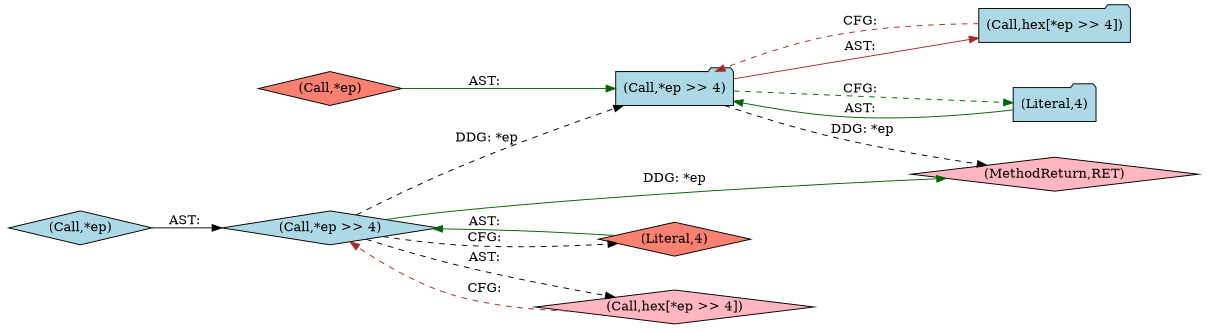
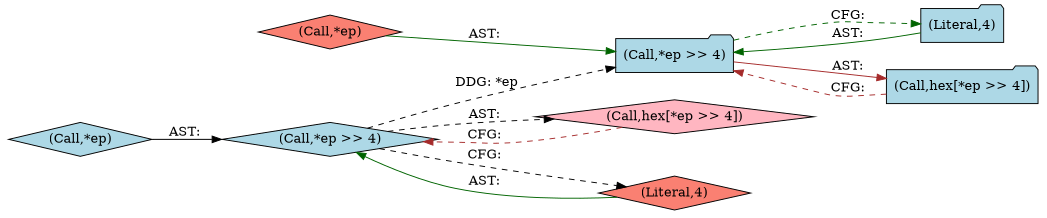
(1055, 174) -> none
